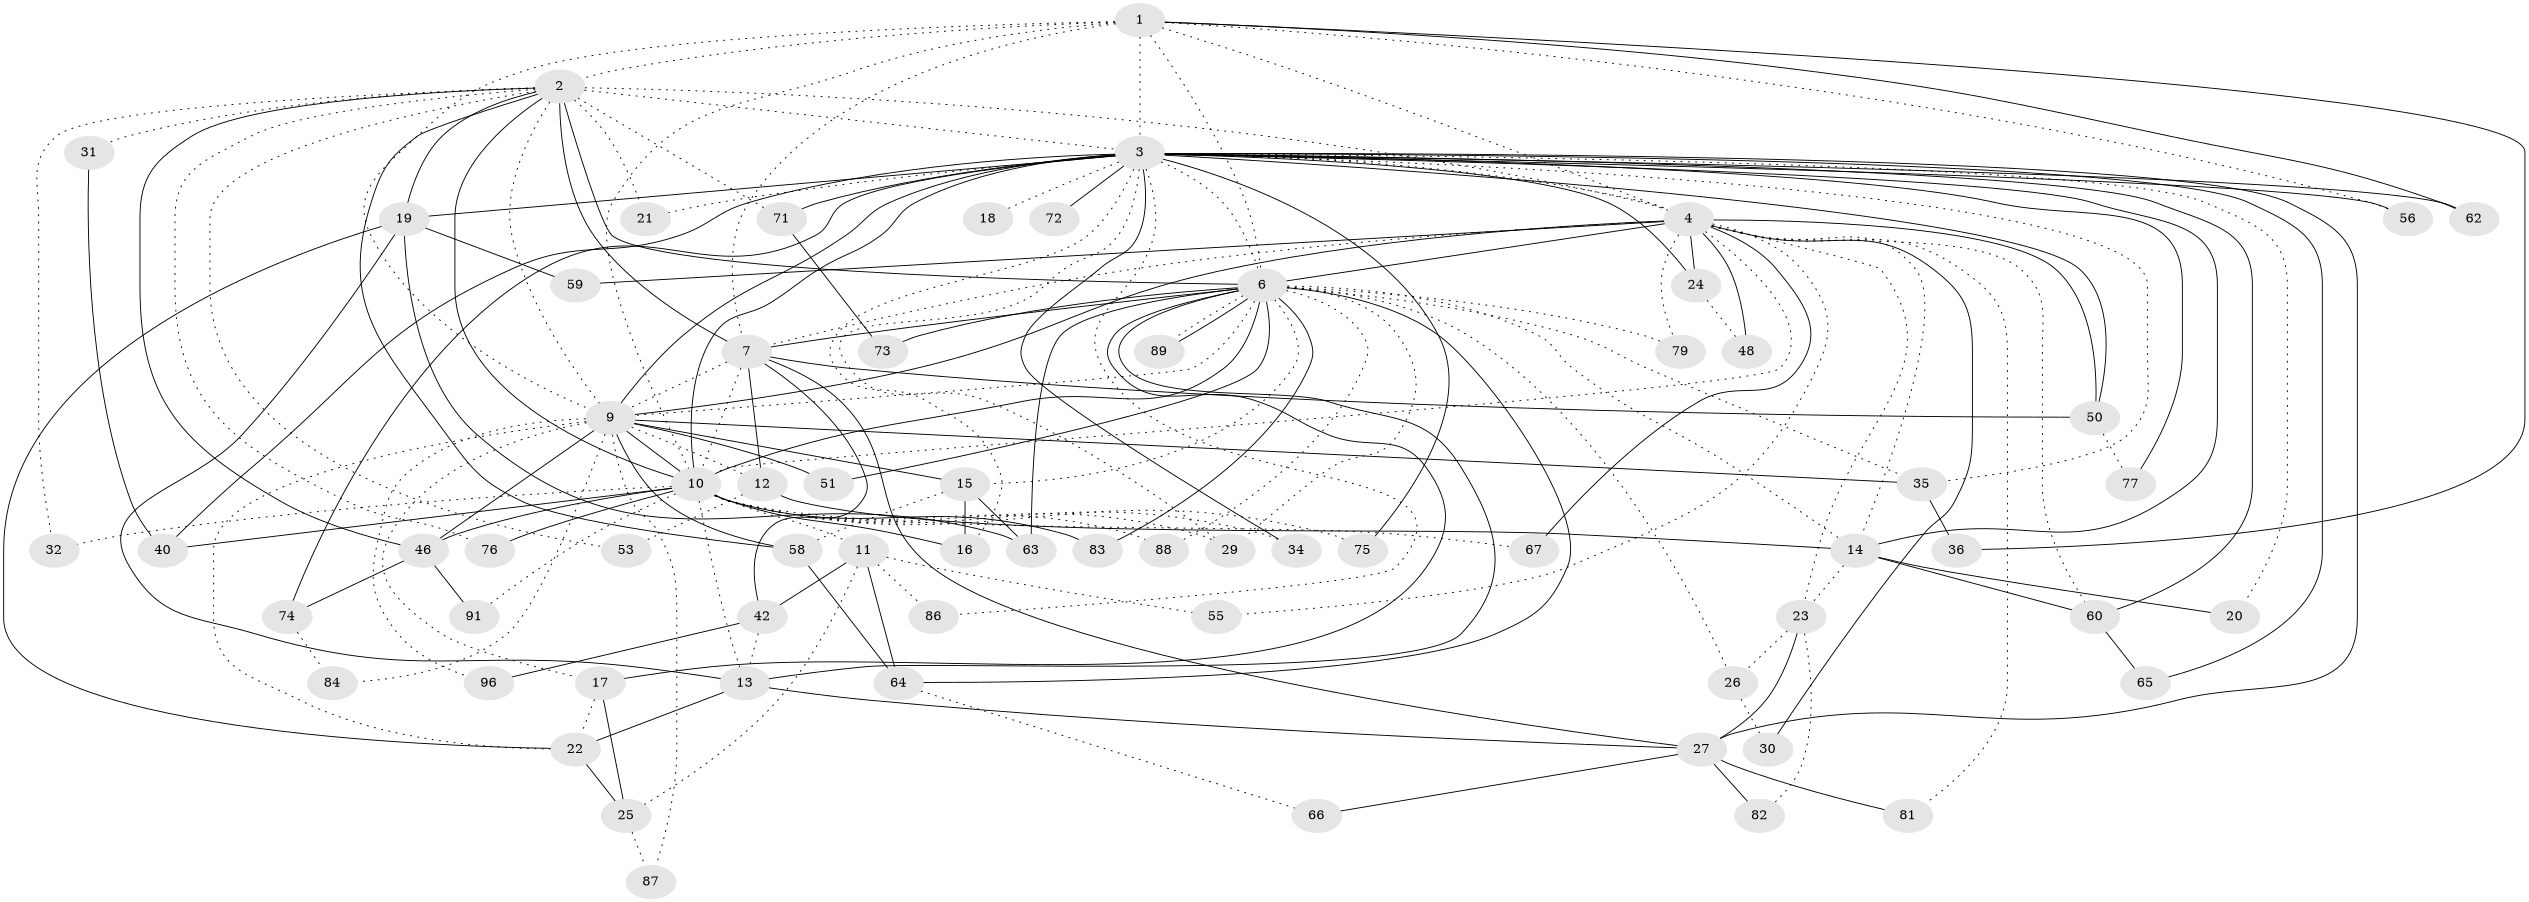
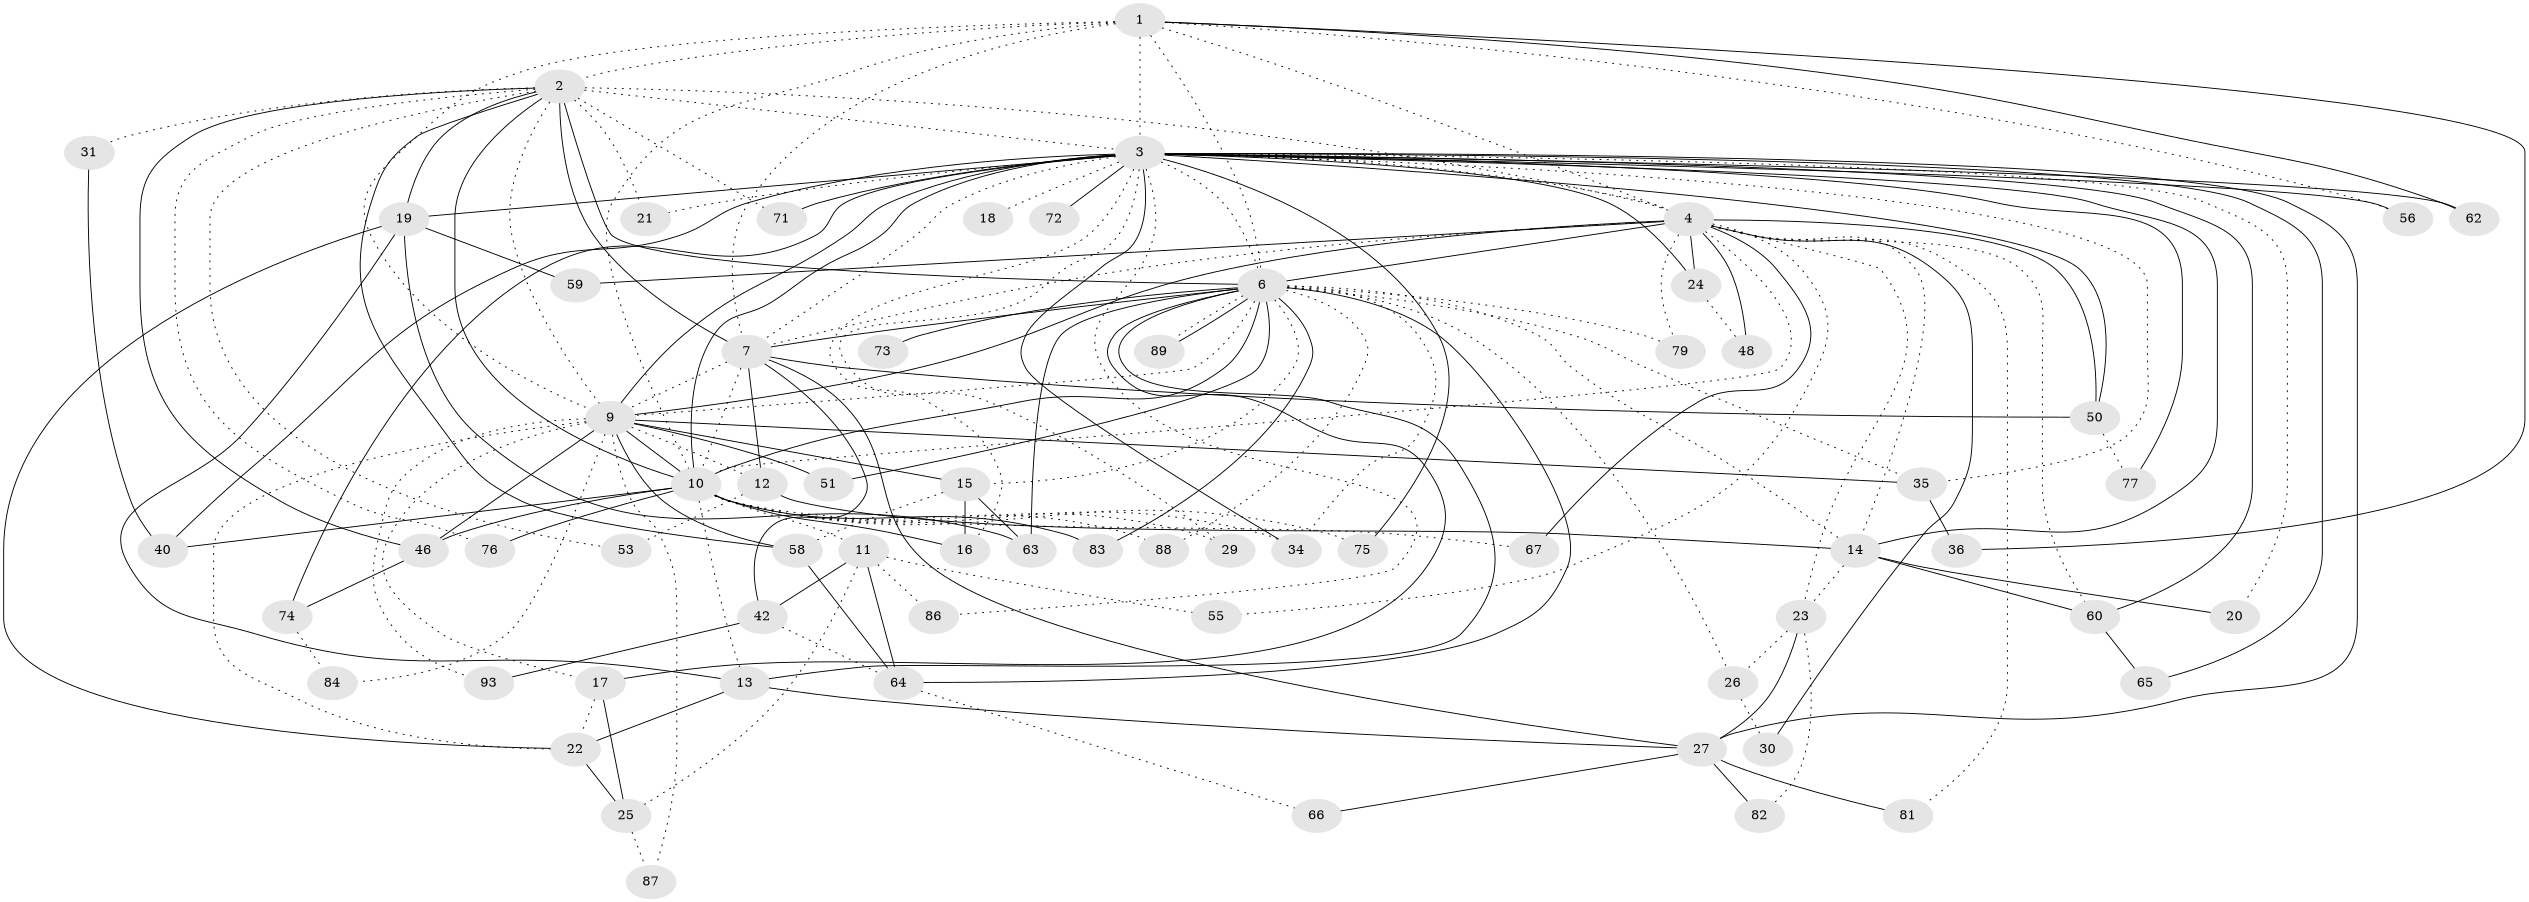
none -> (929, 224)
(832, 285) -> none
(1415, 395) -> (1435, 389)
(54, 551) -> none
(474, 617) -> none
(754, 650) -> (831, 650)
(489, 683) -> (489, 683)
